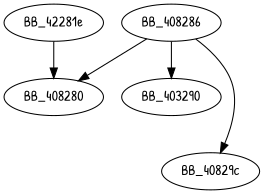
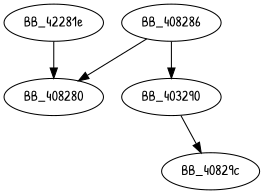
(233, 85) -> (189, 130)
